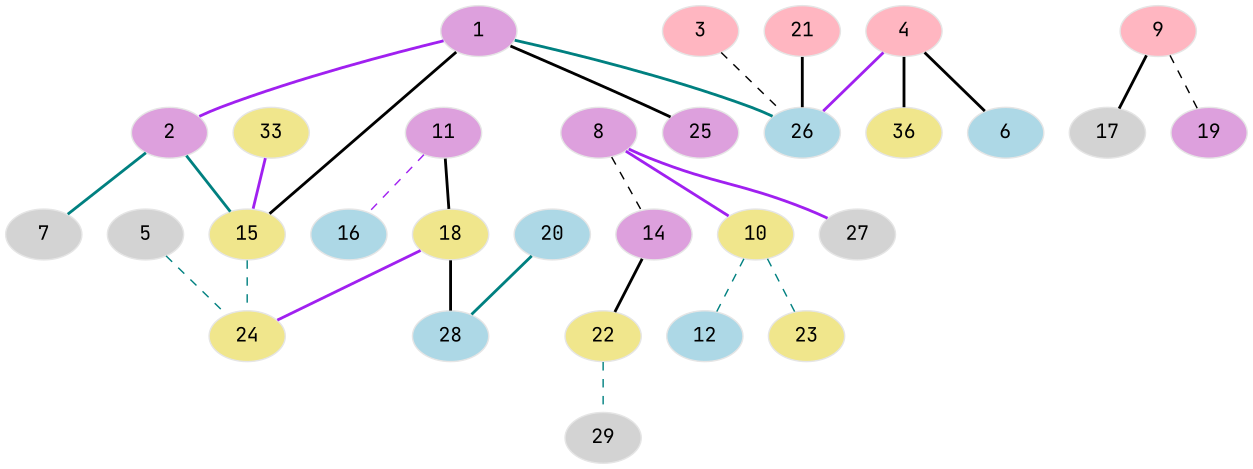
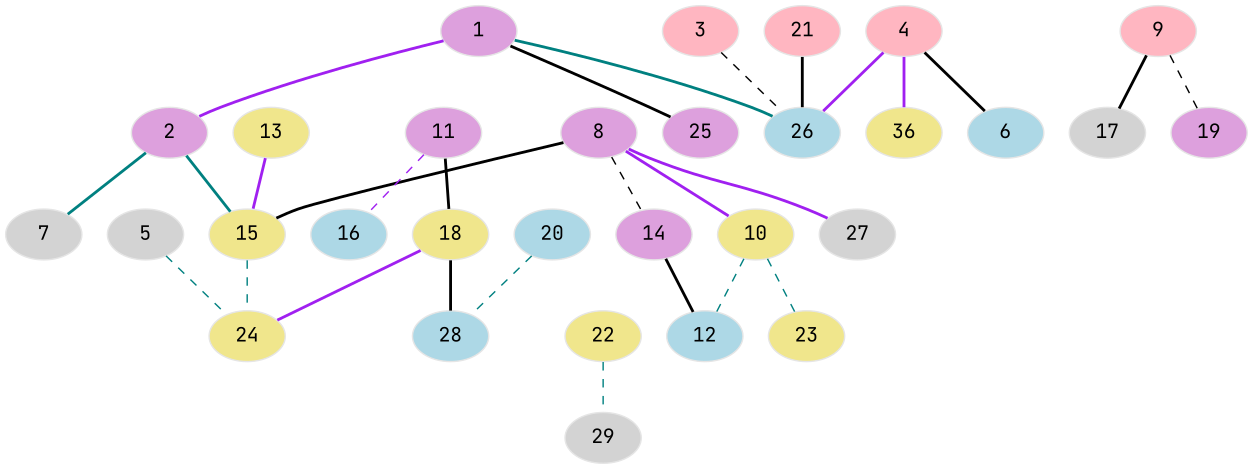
(904, 82) -> (904, 82)
(271, 133) -> (271, 133)
(363, 133) -> (419, 177)
(502, 285) -> (502, 285)
(629, 285) -> (679, 285)
